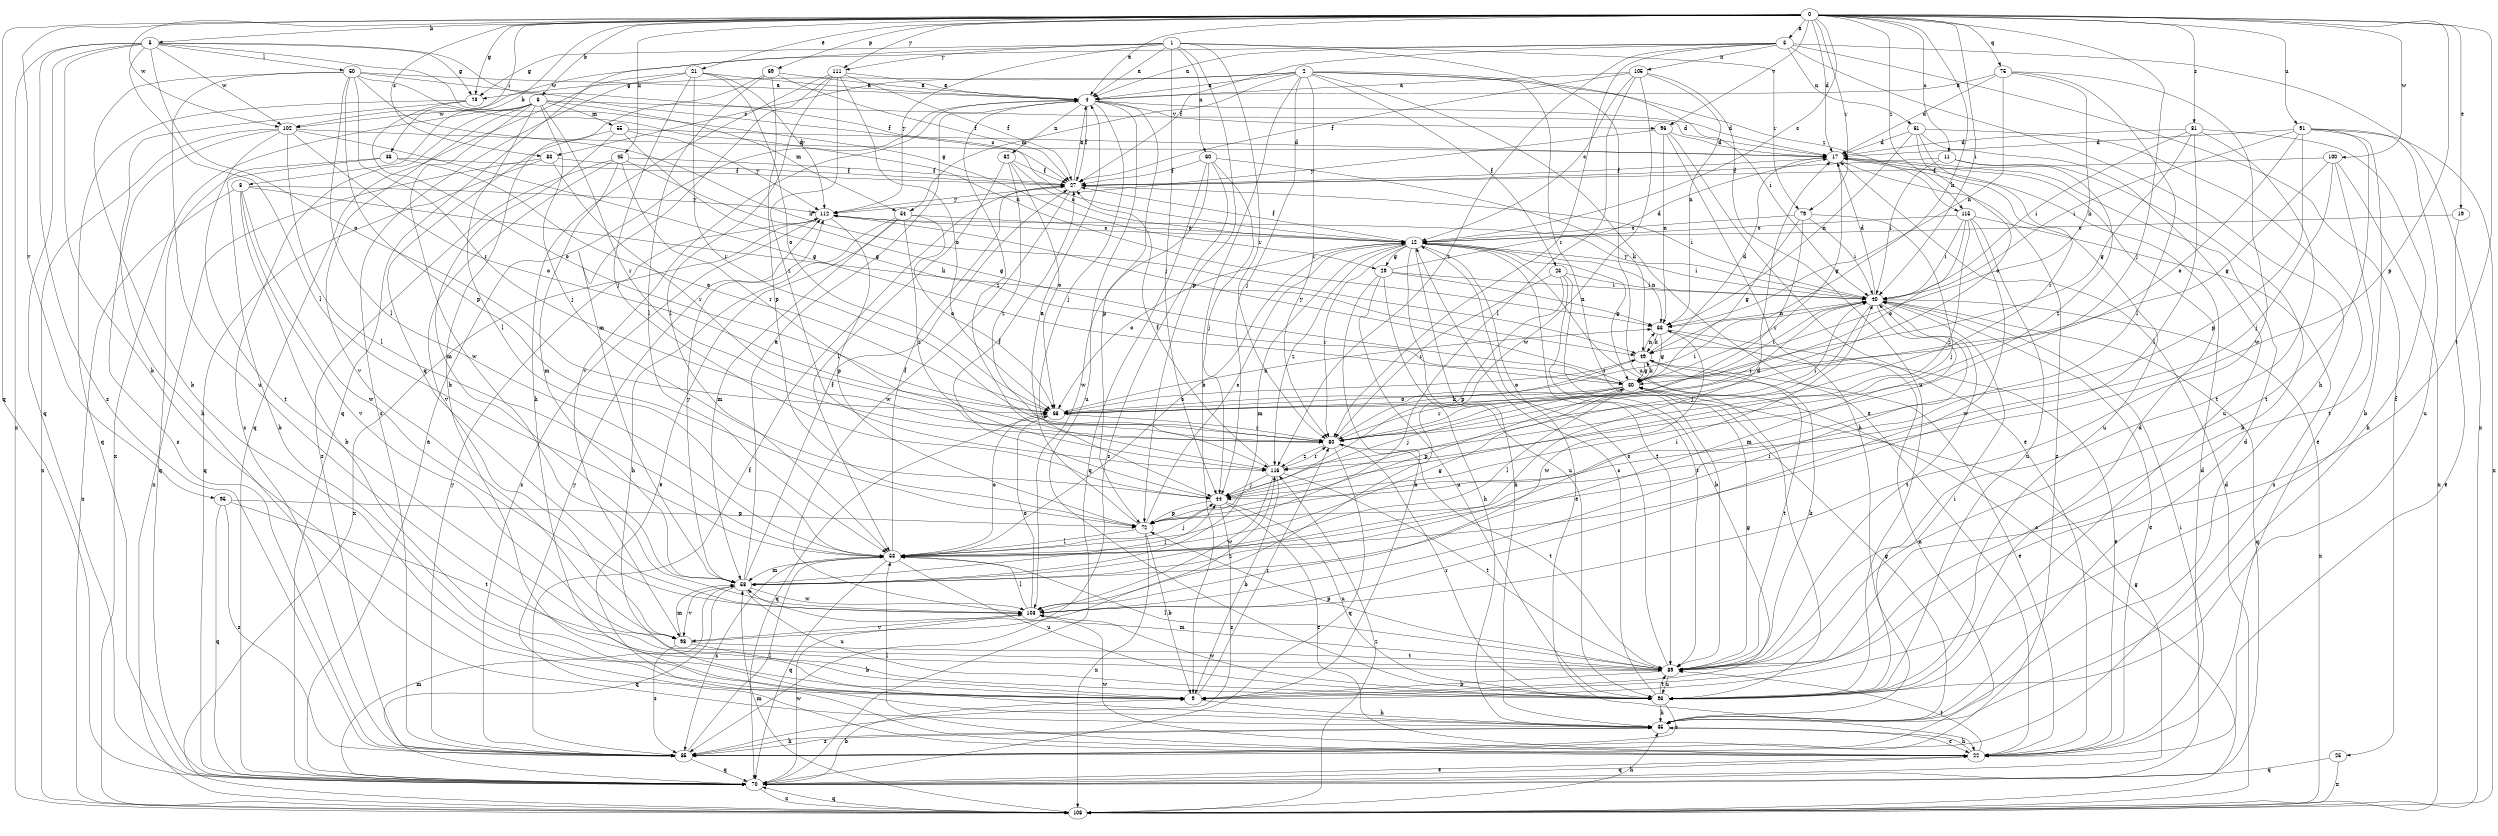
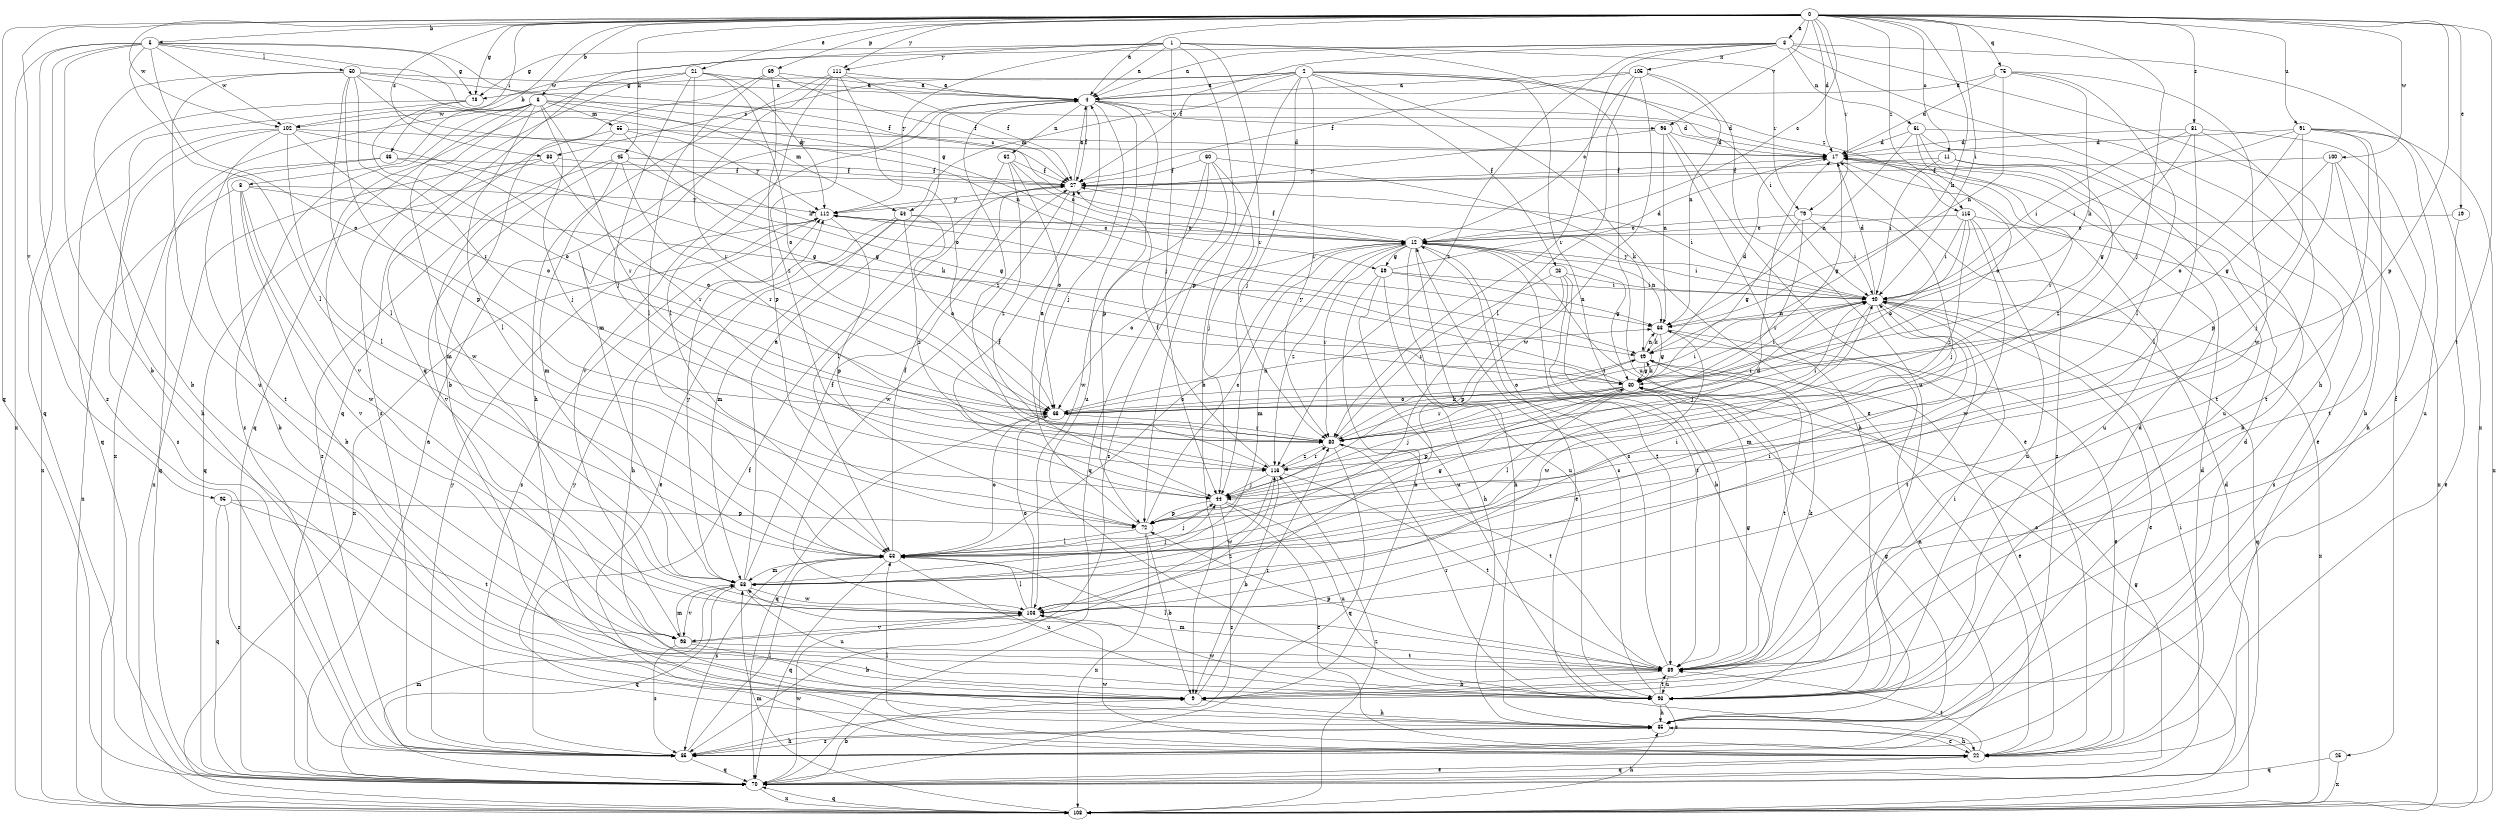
(1199, 98) -> none
(1384, 271) -> (1384, 271)
